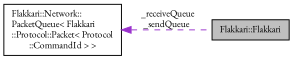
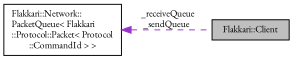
(251, 30) -> (251, 30)
